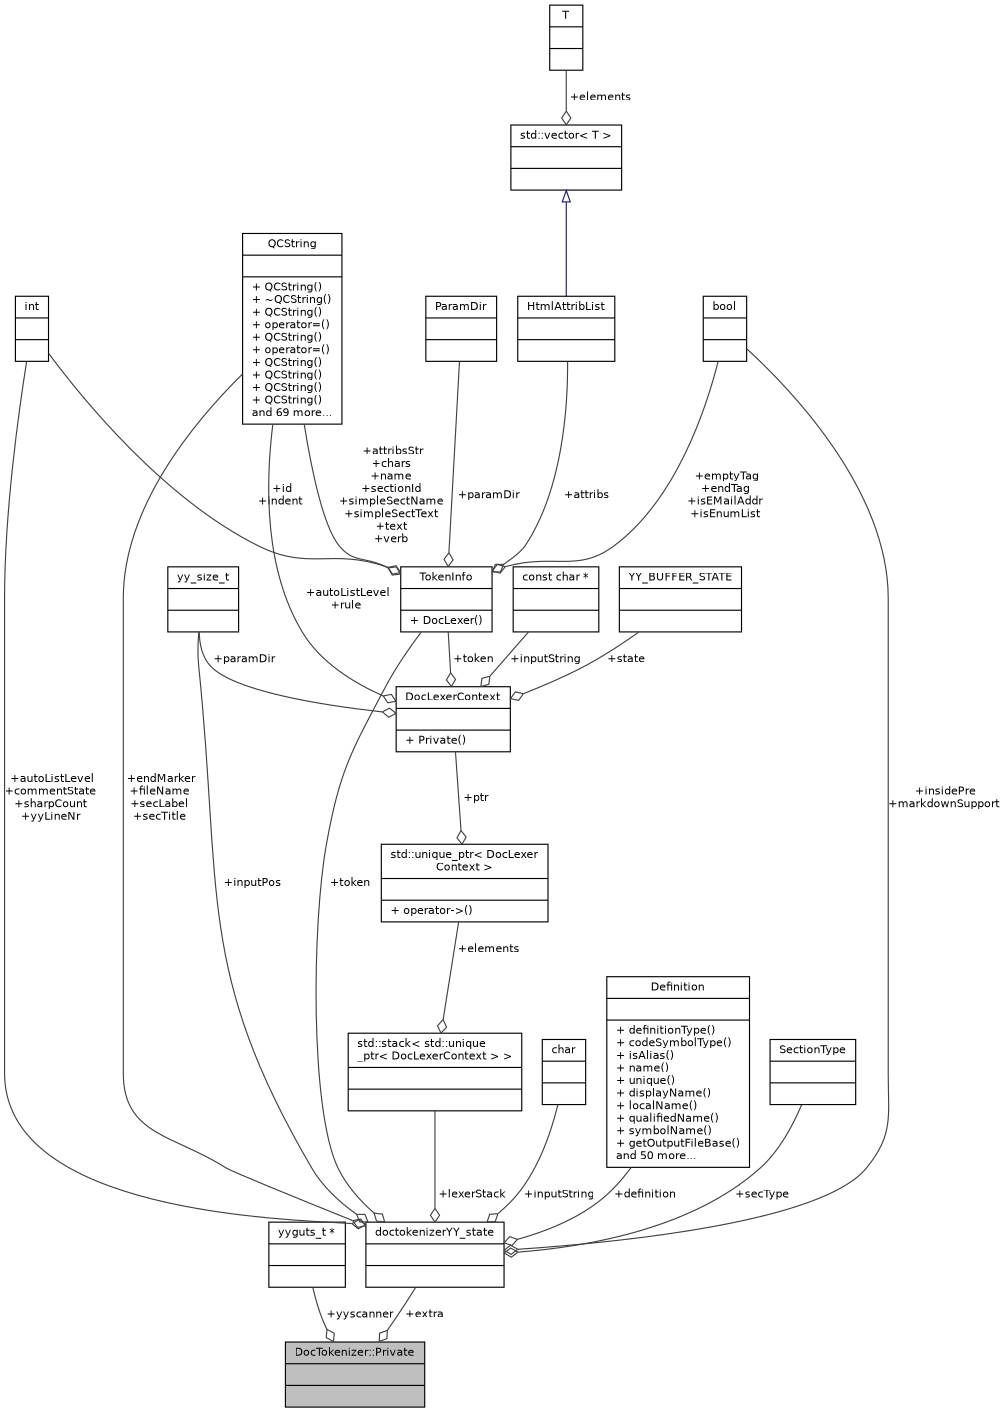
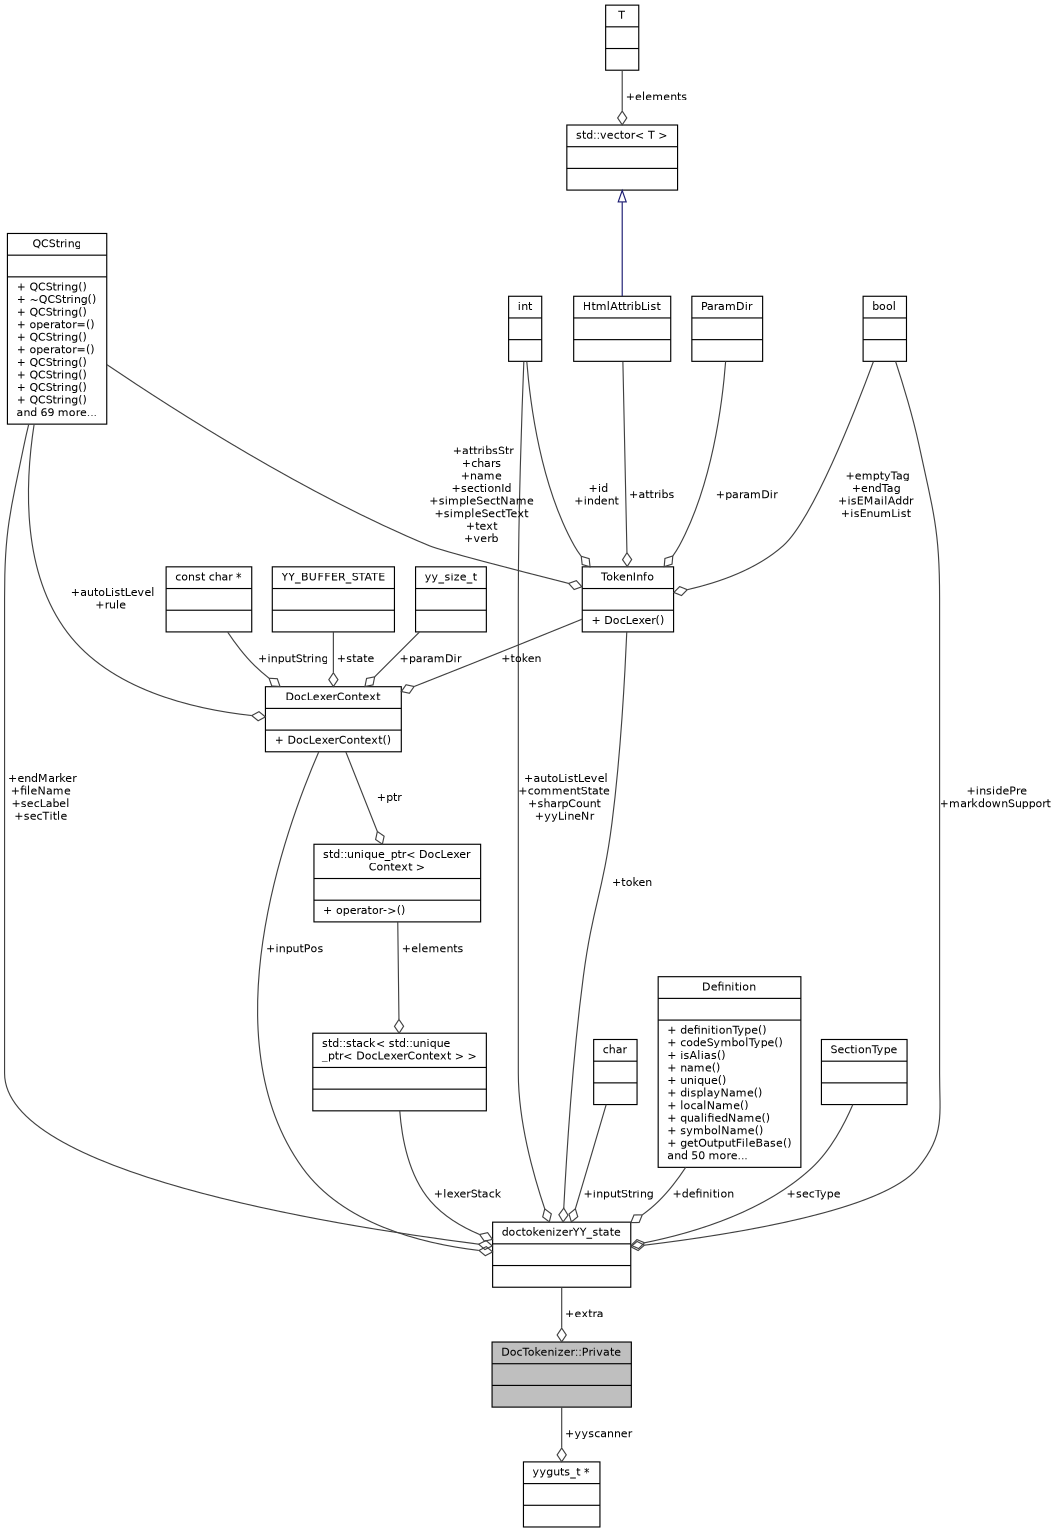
(436, 740) -> (333, 740)
(223, 941) -> (261, 1060)
(319, 1309) -> (562, 1427)
